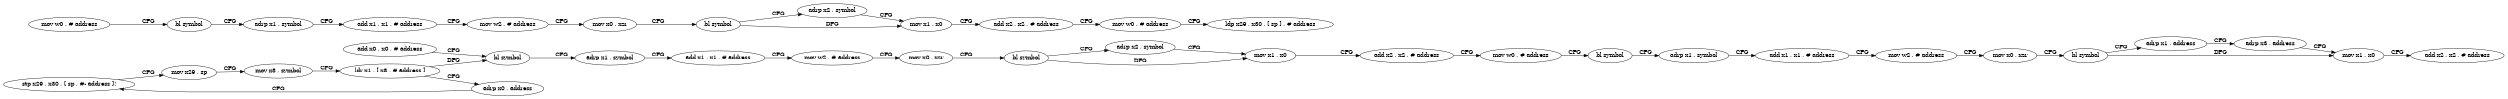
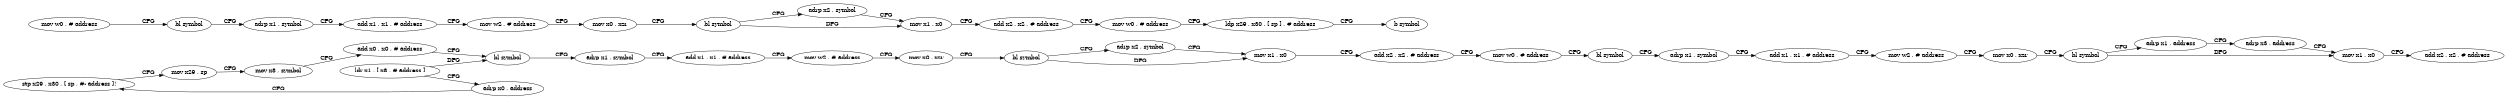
none -> (1407, 24)
(324, 71) -> (330, 61)
